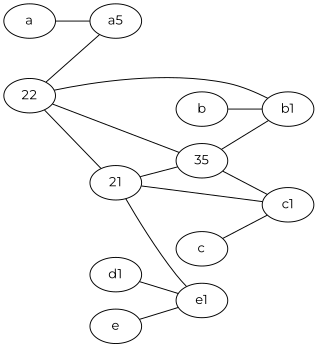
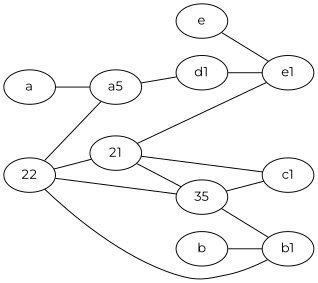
none -> (159, 80)
(202, 249) -> none
